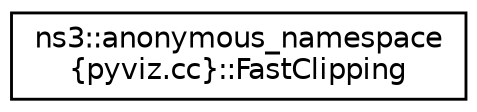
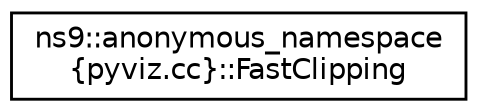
(239, 56) -> (239, 56)
